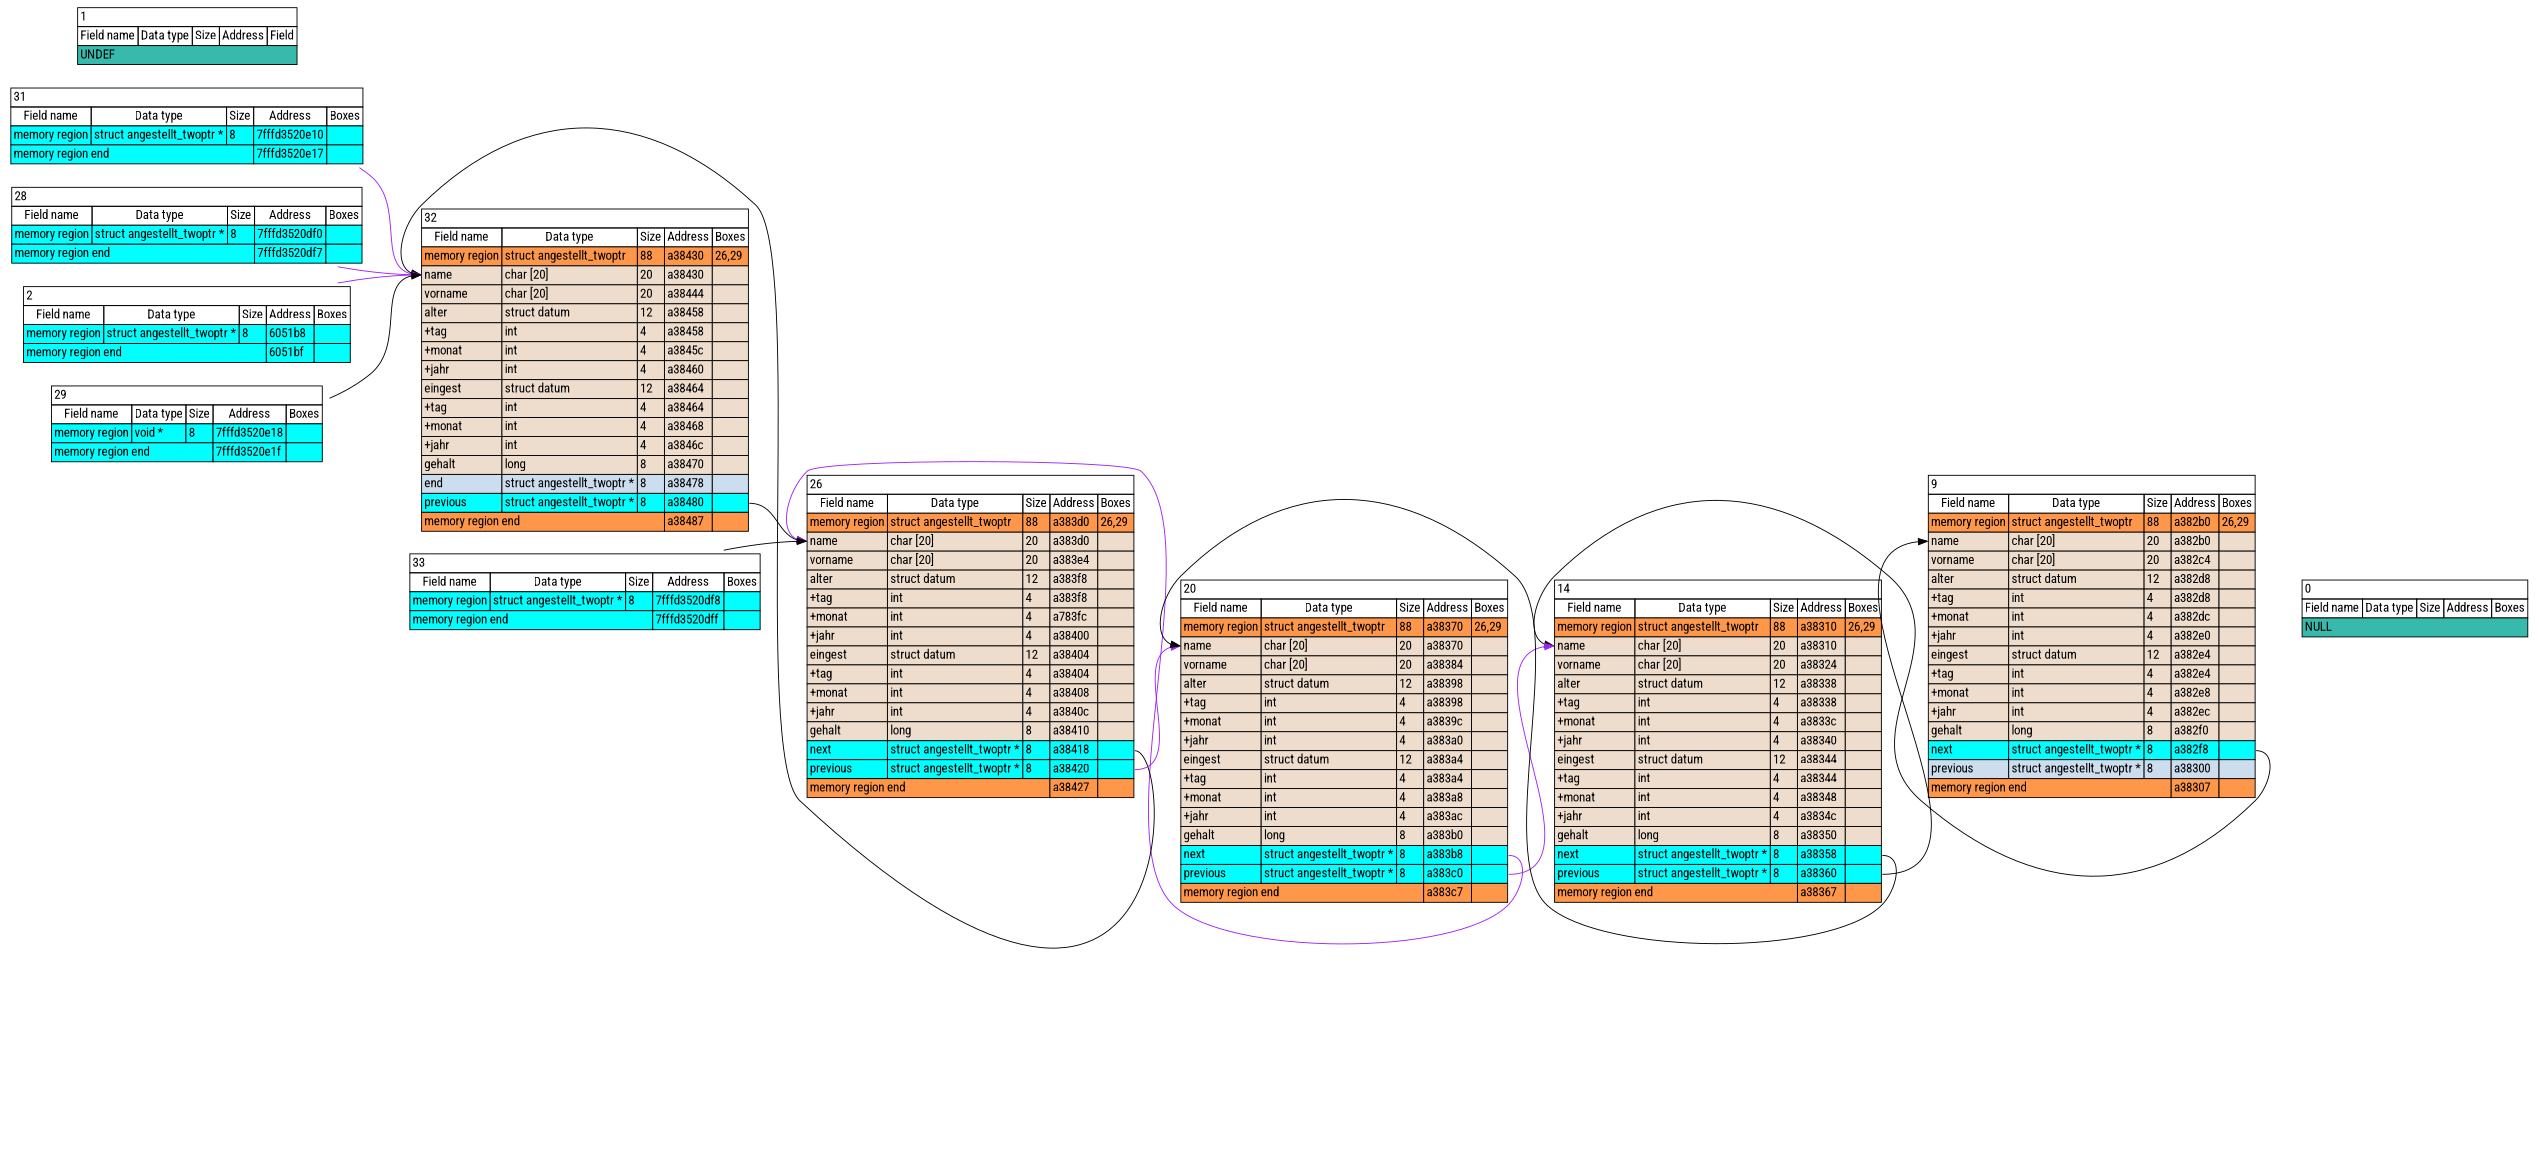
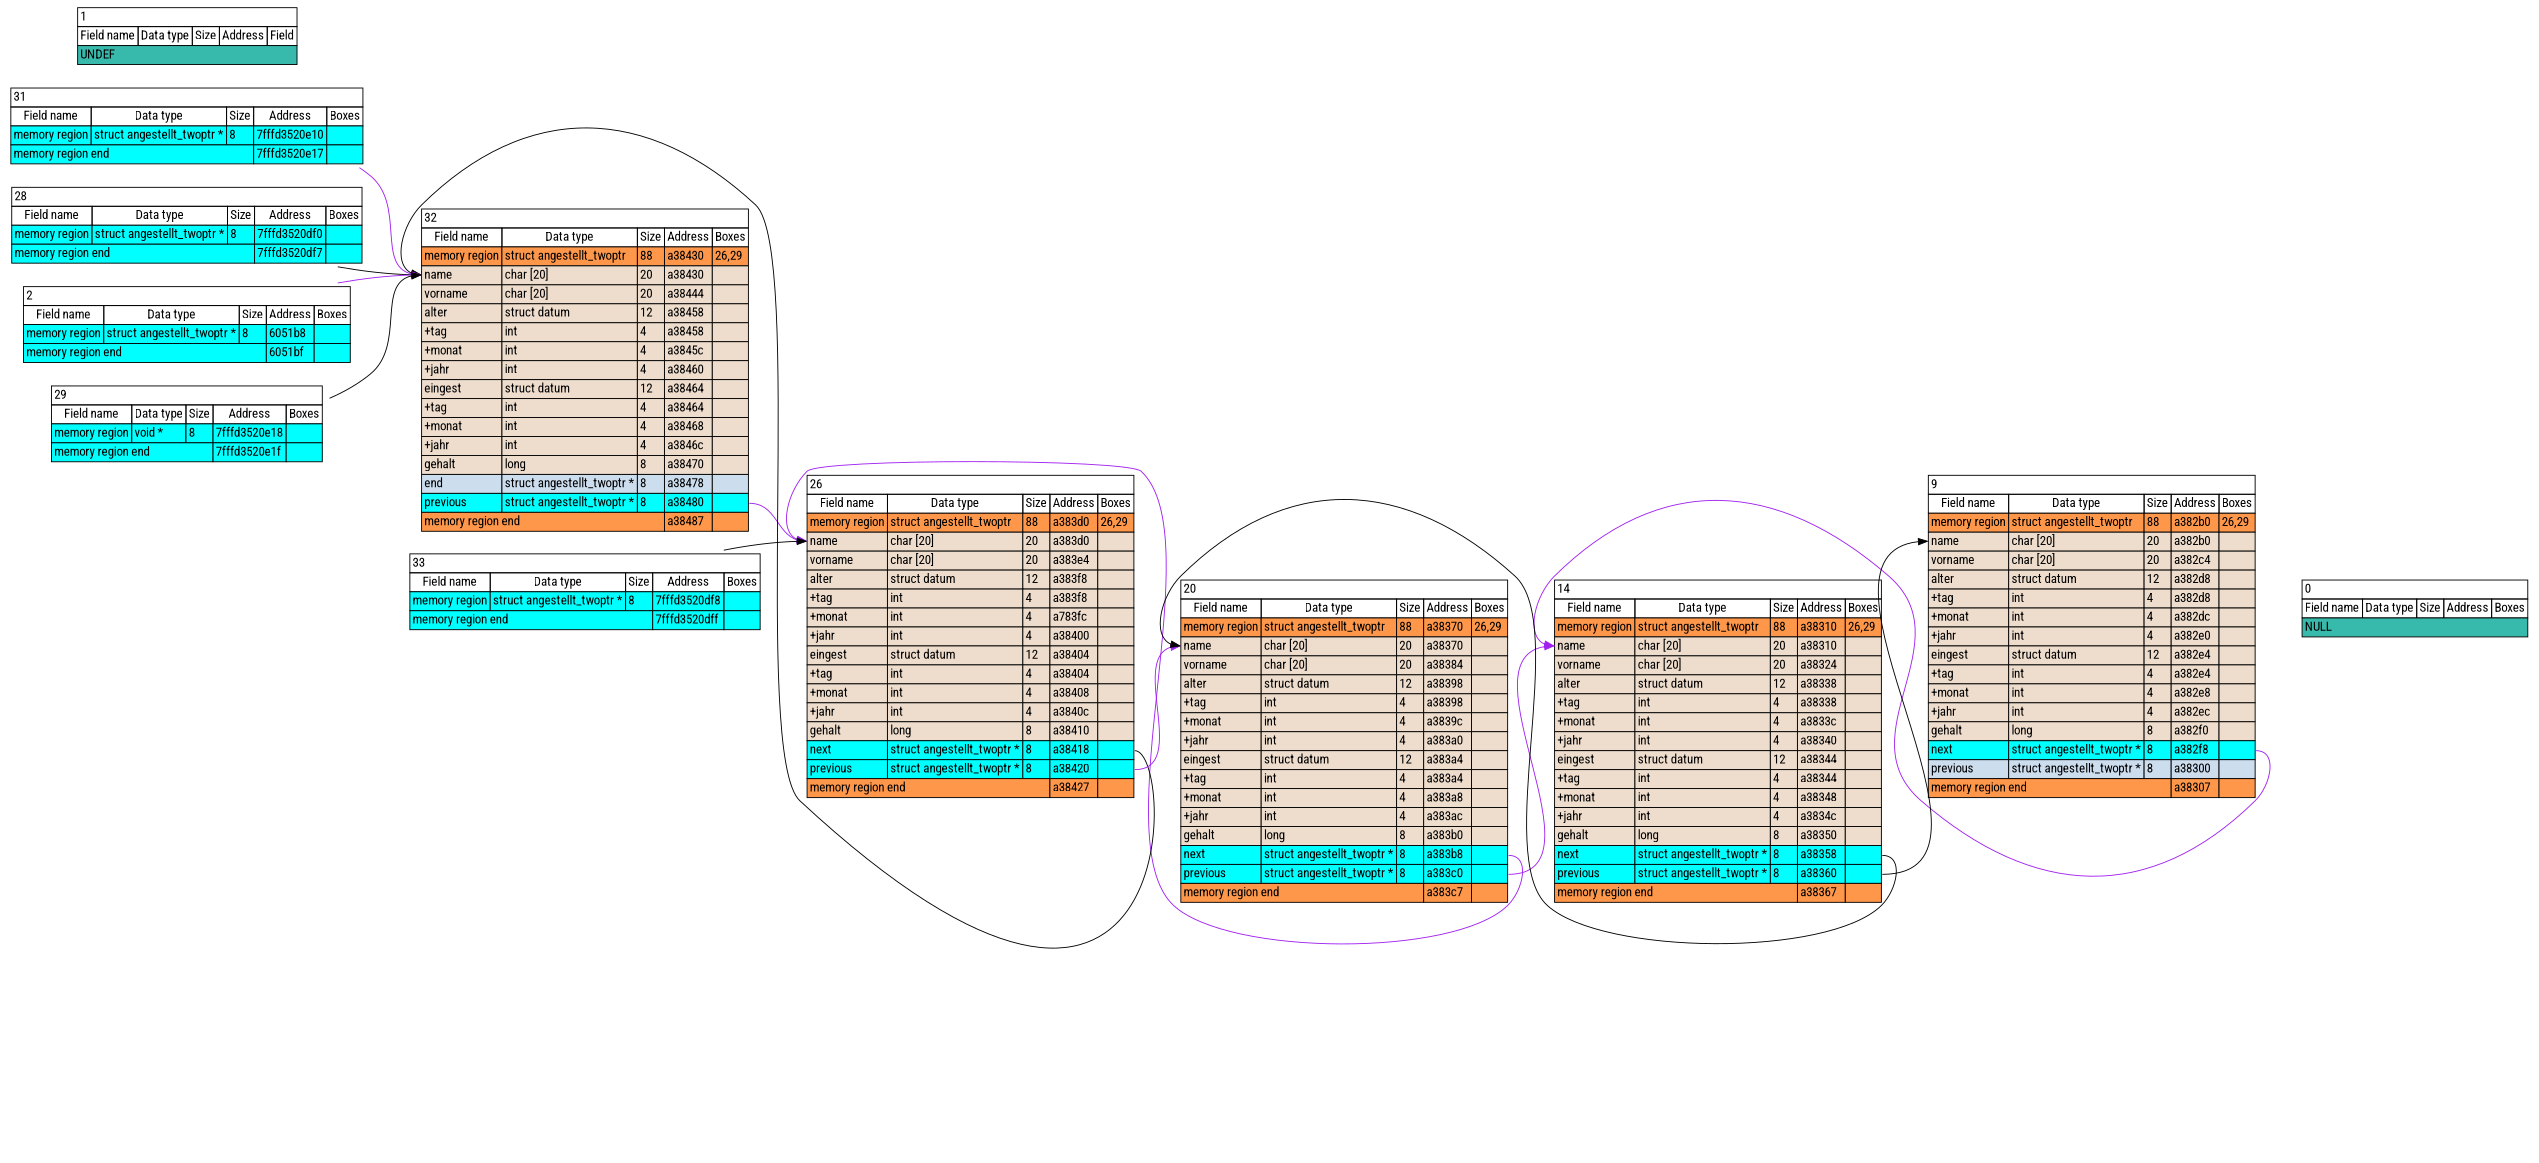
(374, 272) -> (374, 272)
(772, 515) -> (772, 515)
(1907, 681) -> (1907, 681)
